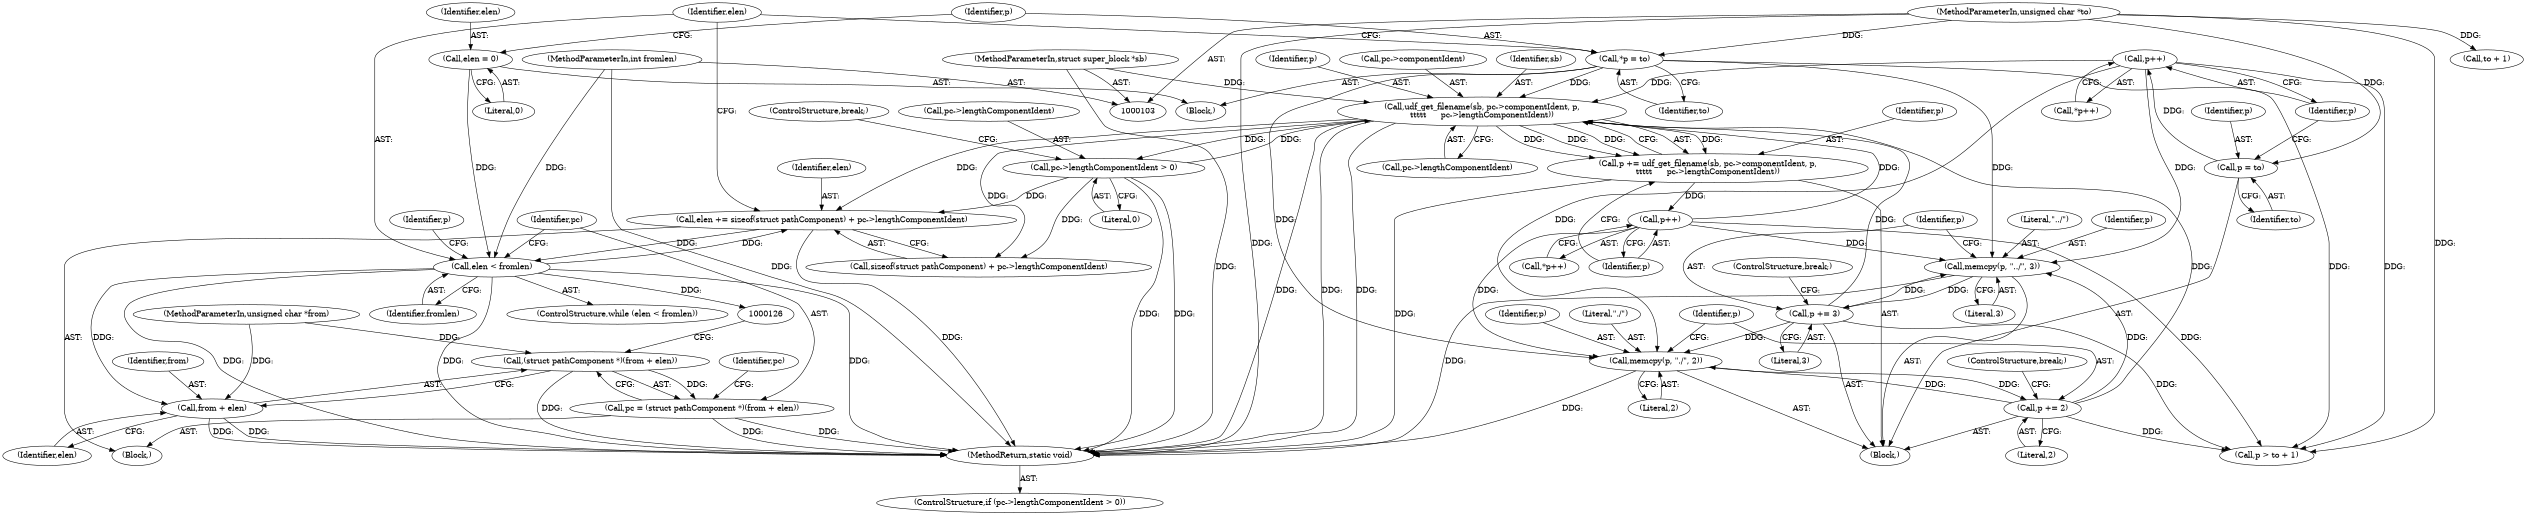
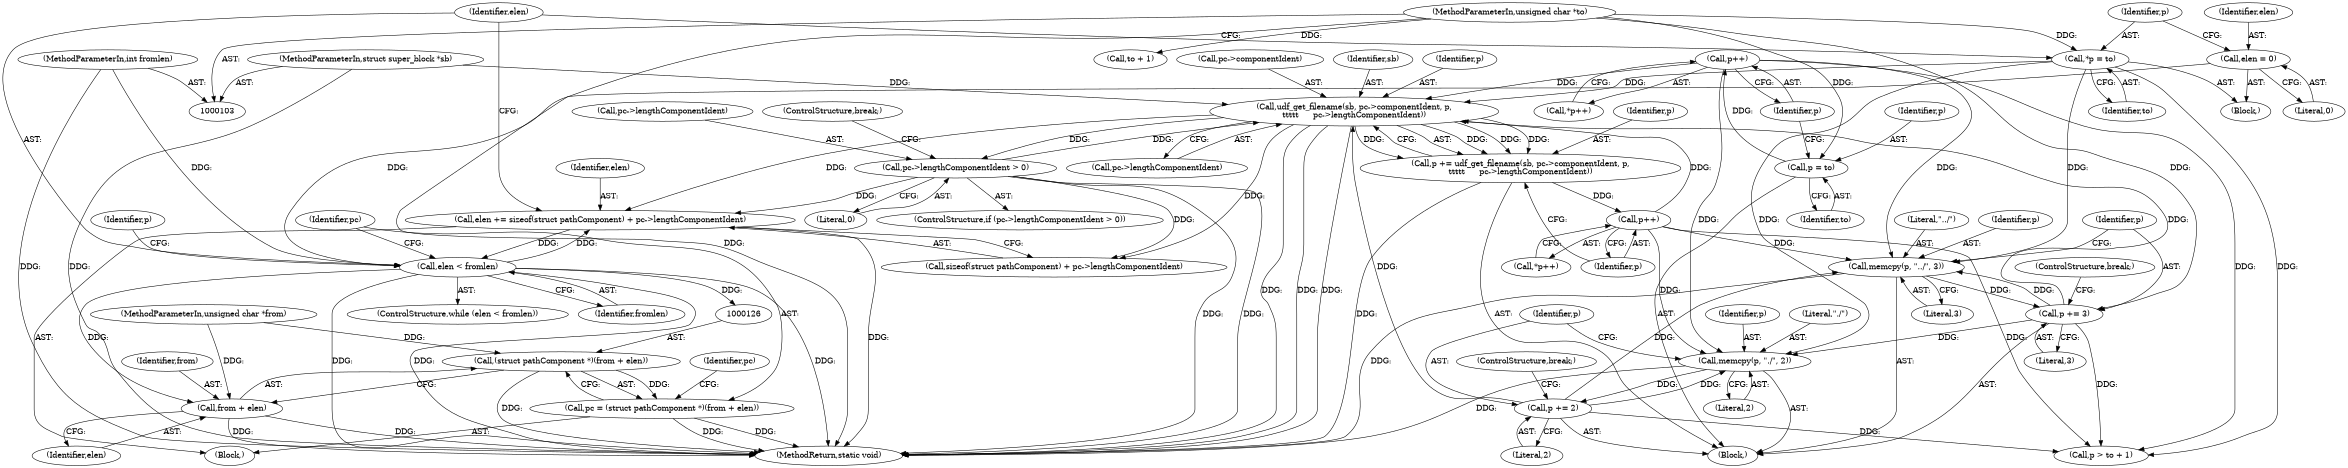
(2435, 137) -> (1985, 102)
(705, 338) -> (678, 338)
(1020, 477) -> (986, 192)
